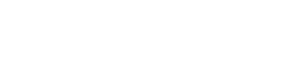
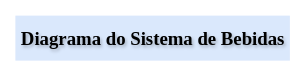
none -> (153, 38)
